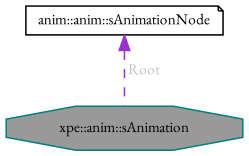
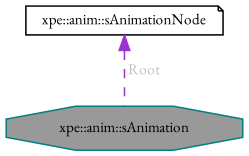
(124, 20) -> (124, 20)
